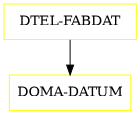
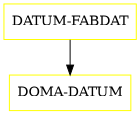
(70, 22) -> (70, 22)
